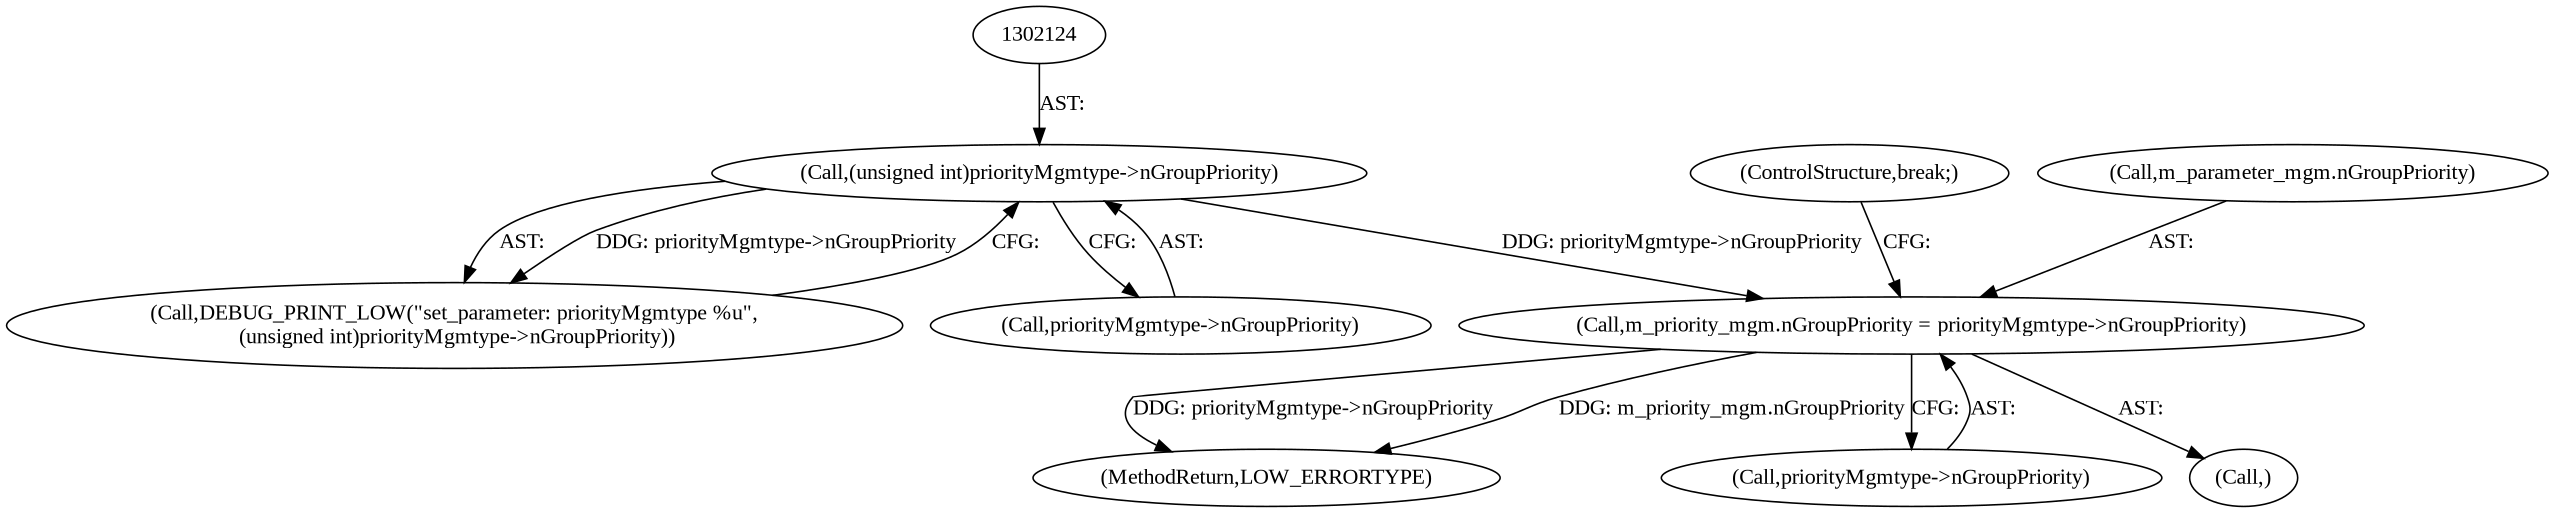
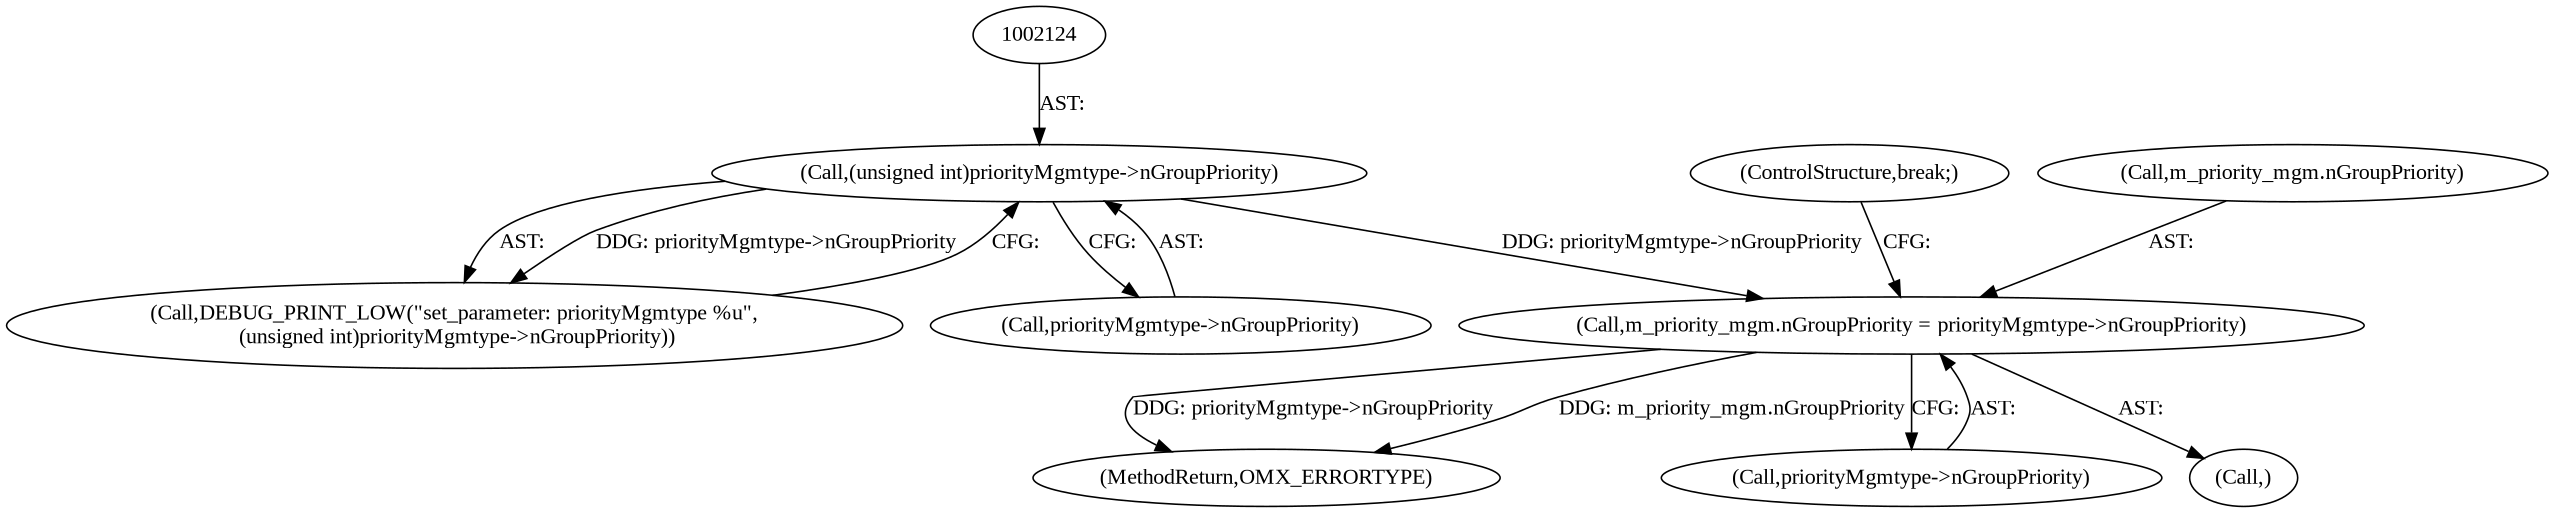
(1039, 35) -> (1039, 35)
(2293, 173) -> (2293, 173)
(1267, 478) -> (1267, 478)
